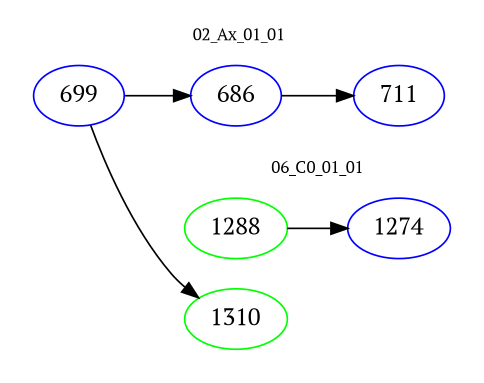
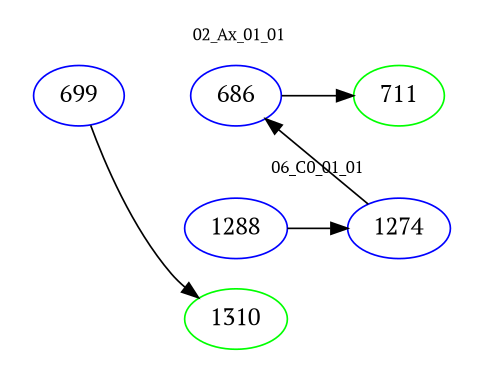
(149, 96) -> (323, 167)
(399, 96) -> (399, 96)
(236, 228) -> (236, 228)
